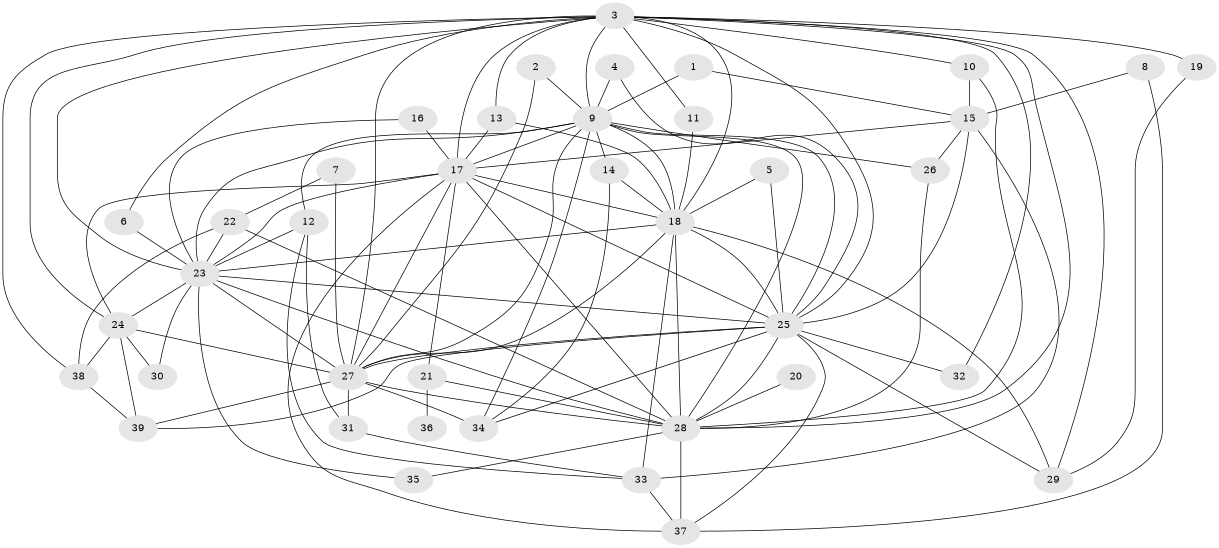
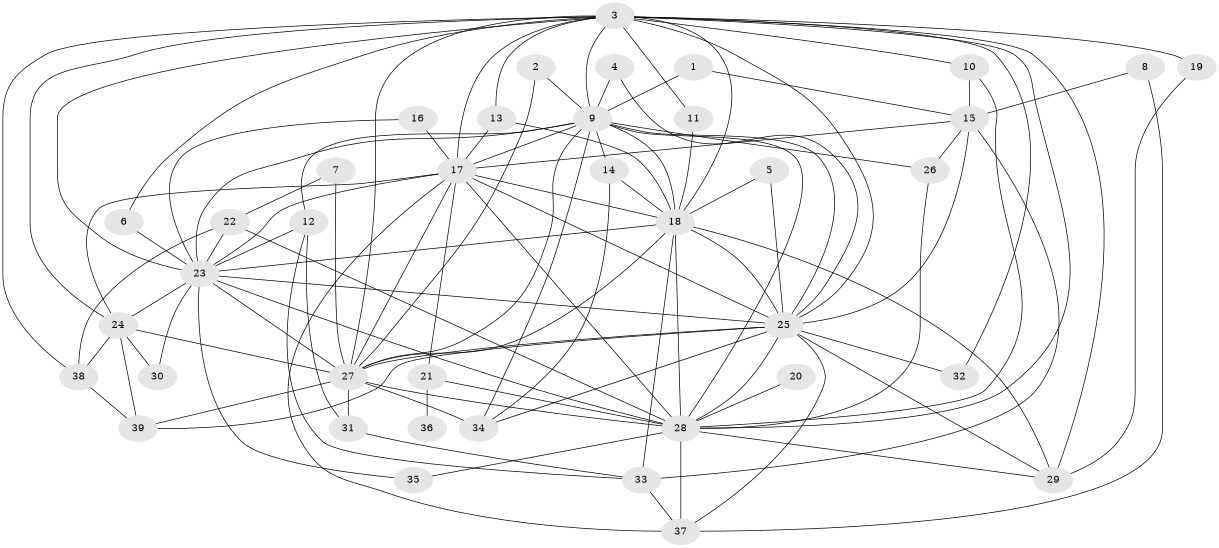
none -> (876, 455)
